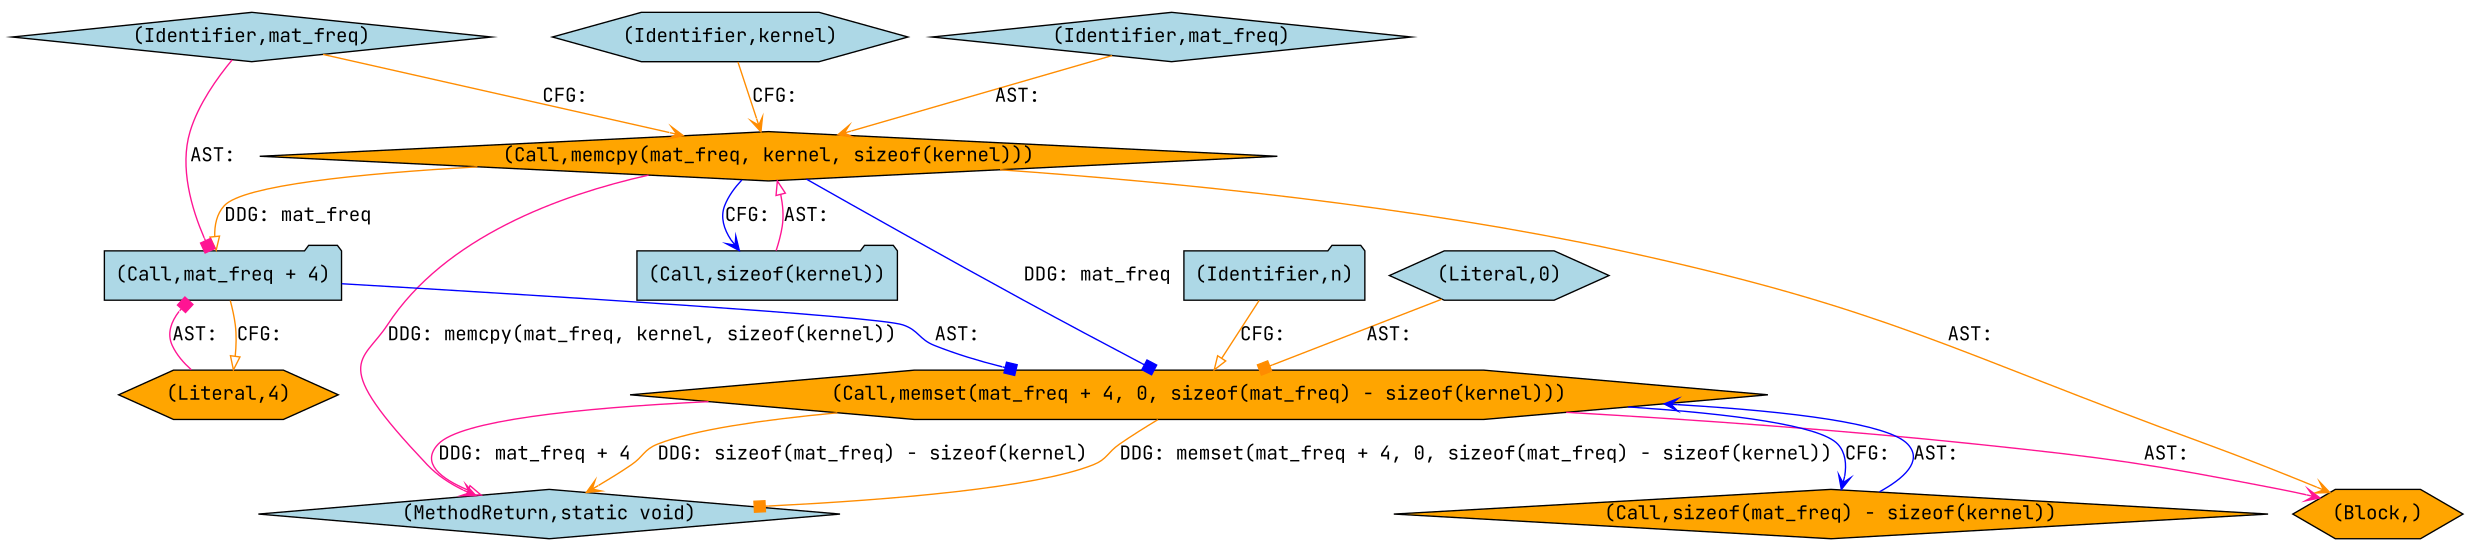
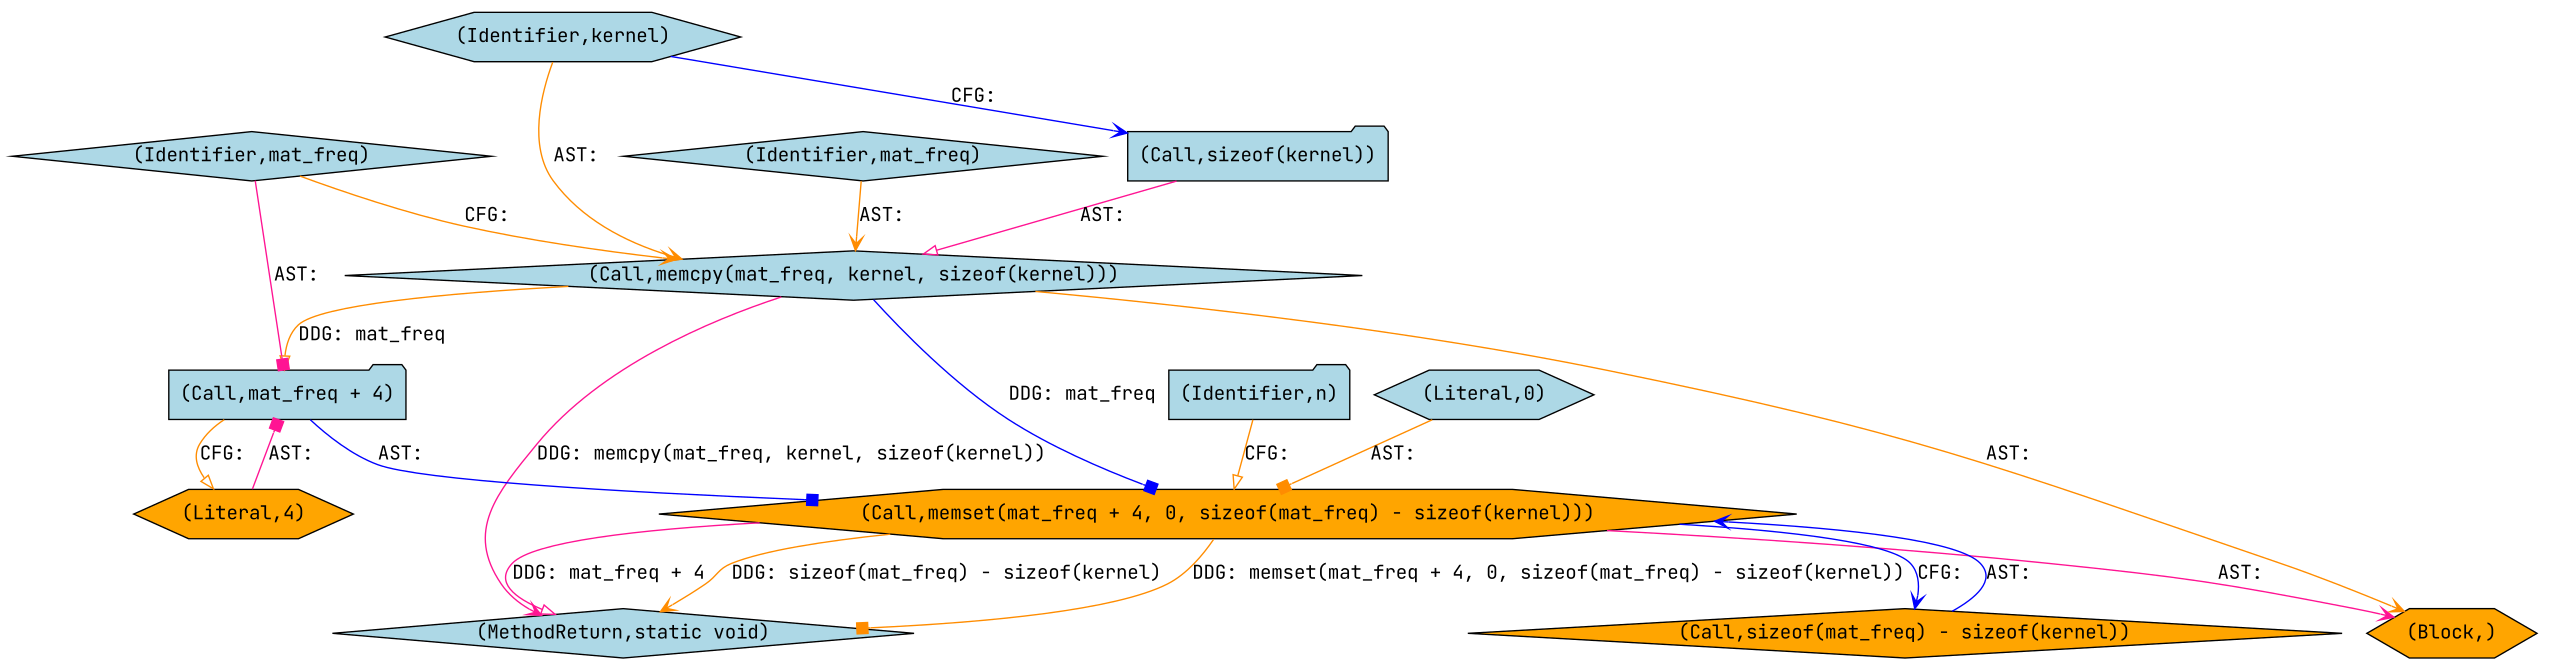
(781, 97) -> (582, 156)
(769, 156) -> (854, 276)
(724, 208) -> (892, 94)
